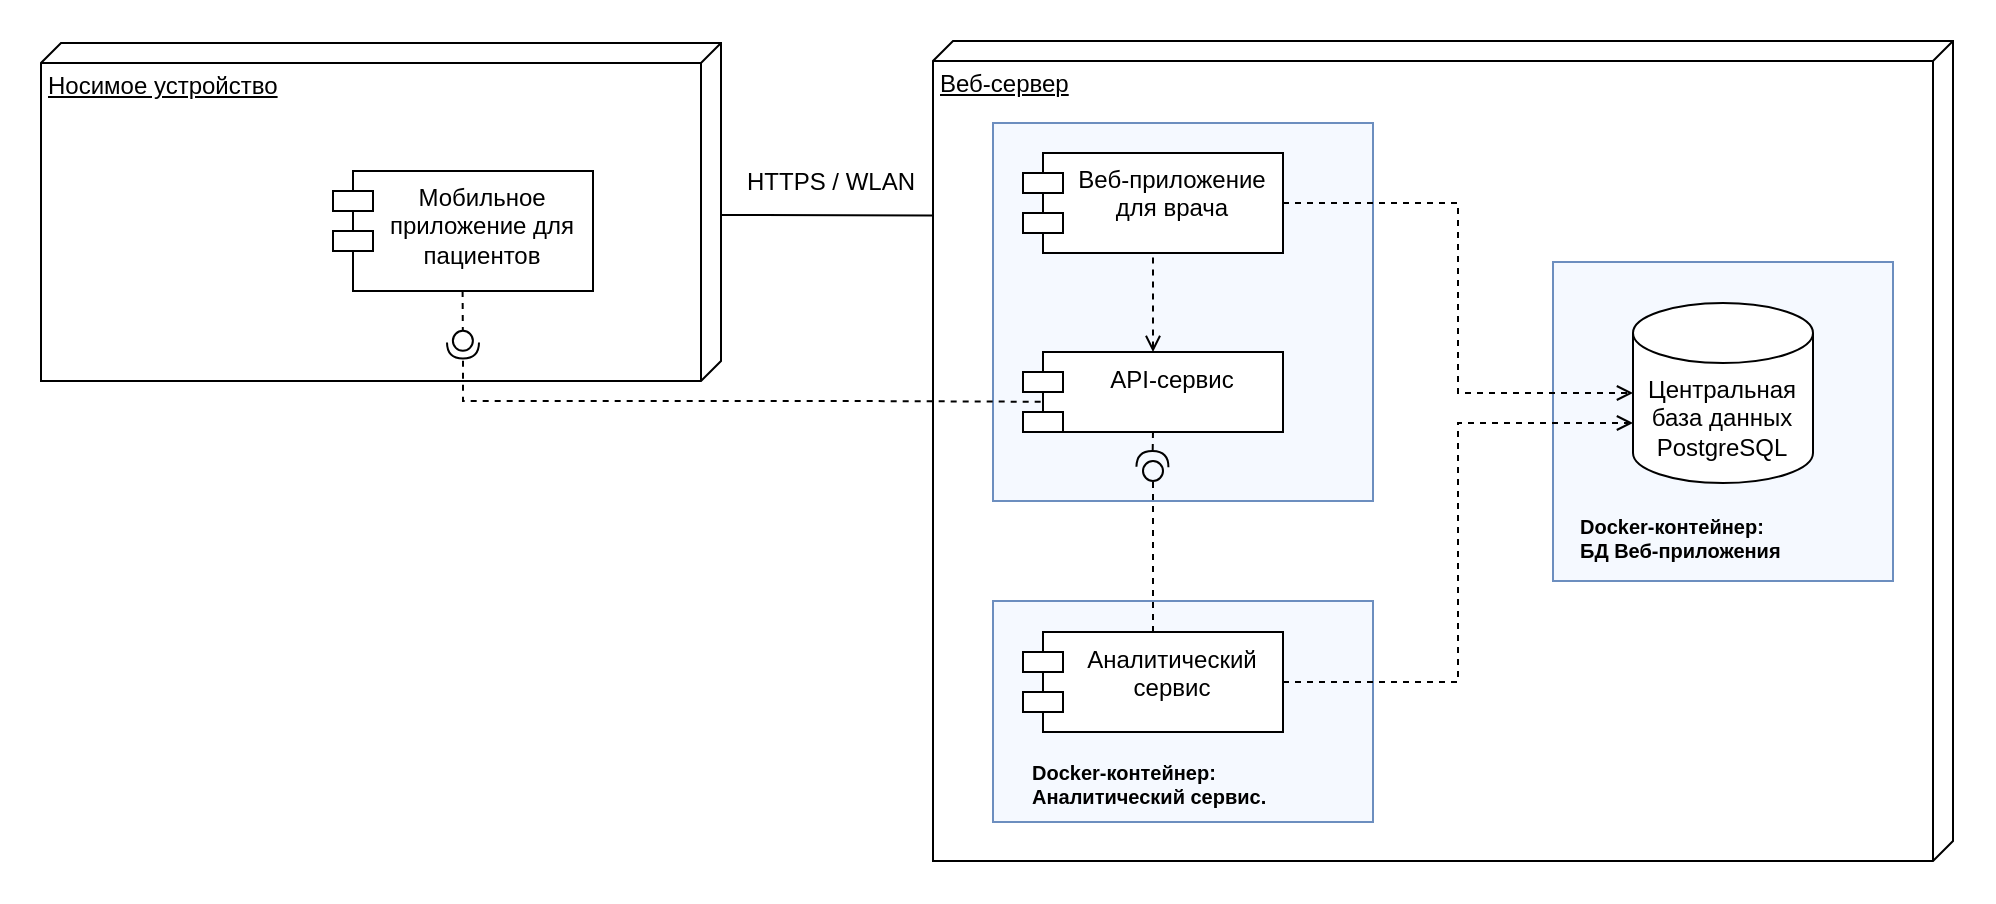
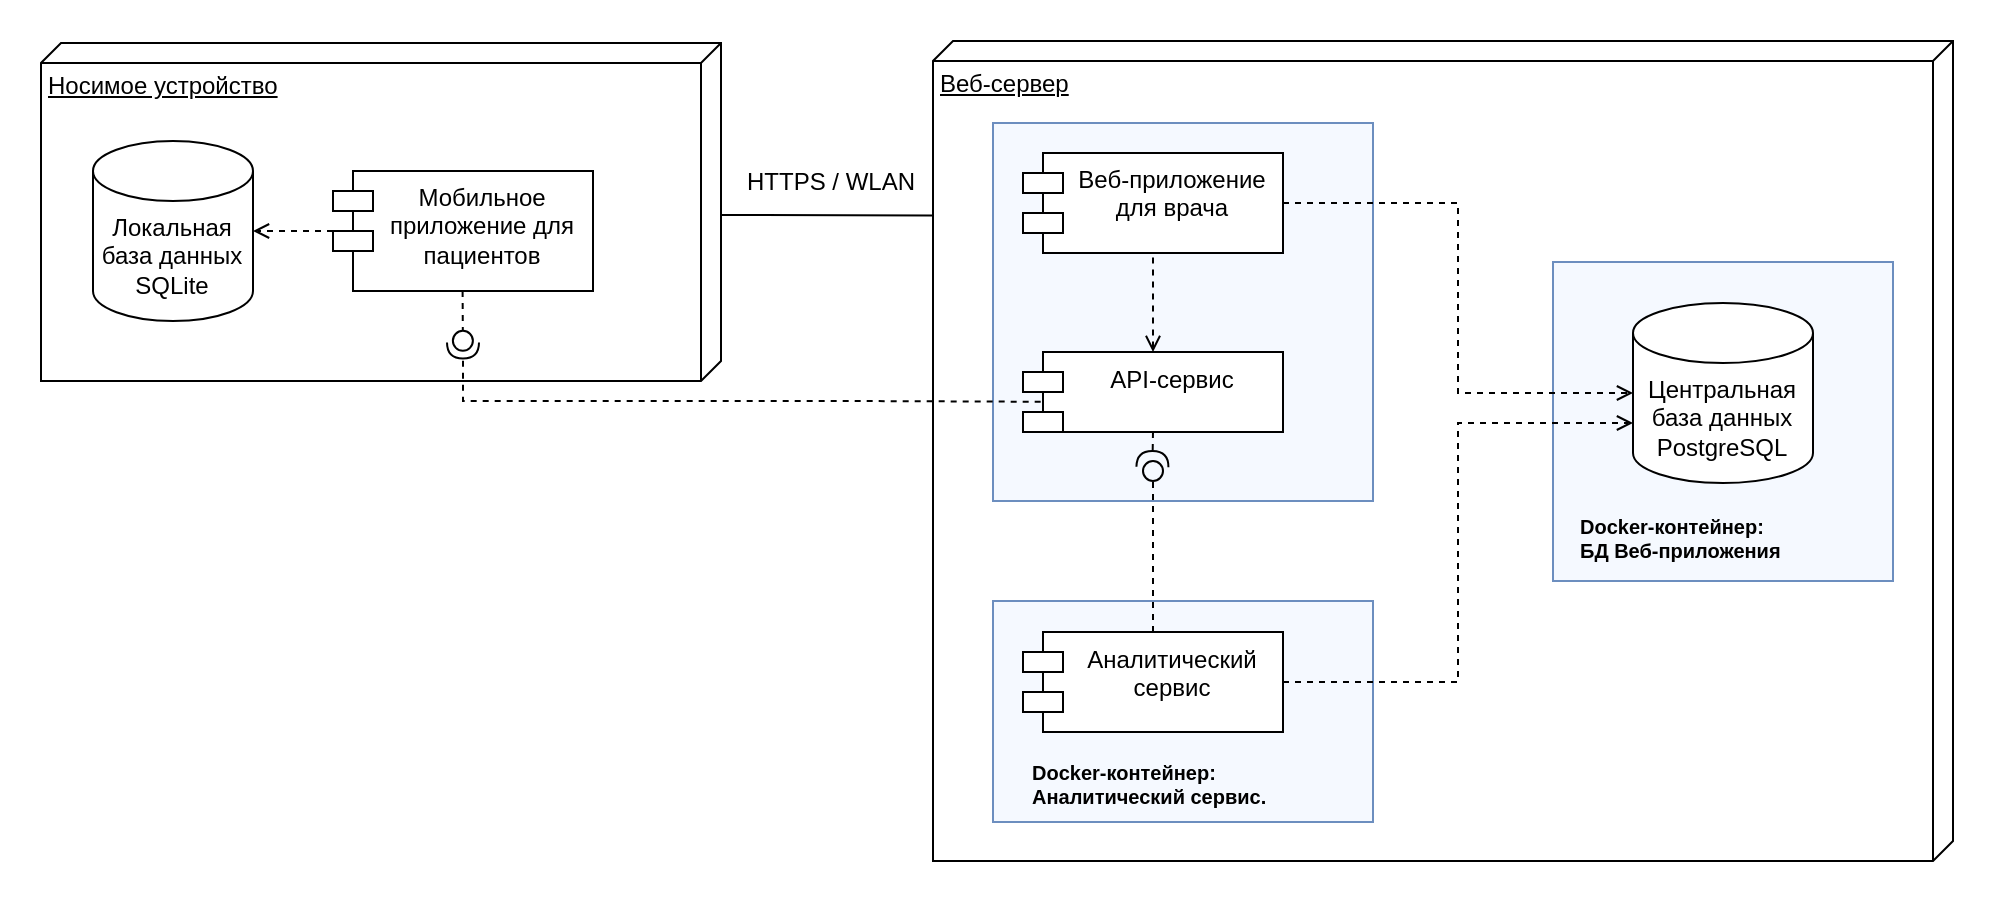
none -> (173, 231)
none -> (296, 231)
